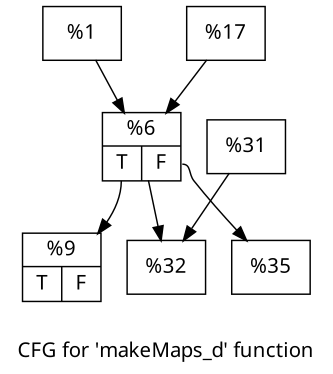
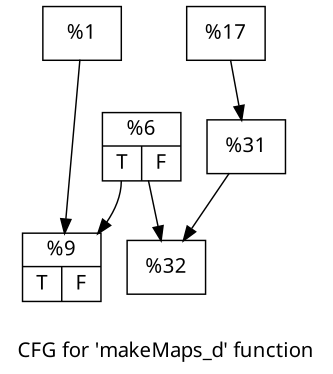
(107, 80) -> (73, 139)
(191, 81) -> (235, 83)
(271, 267) -> none
